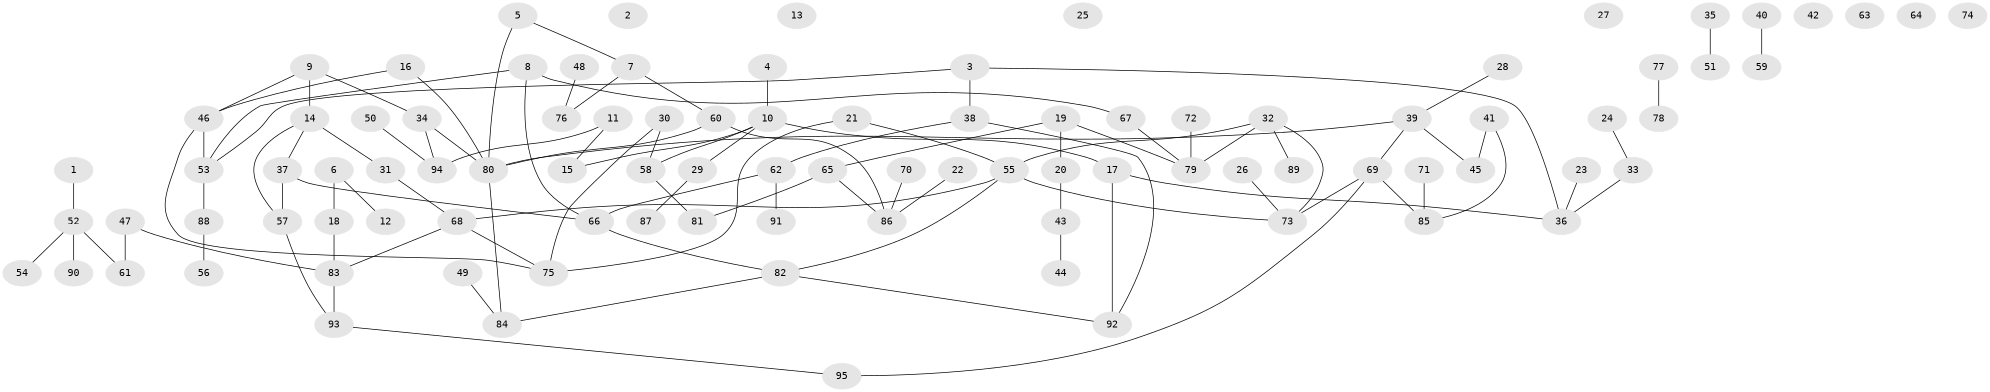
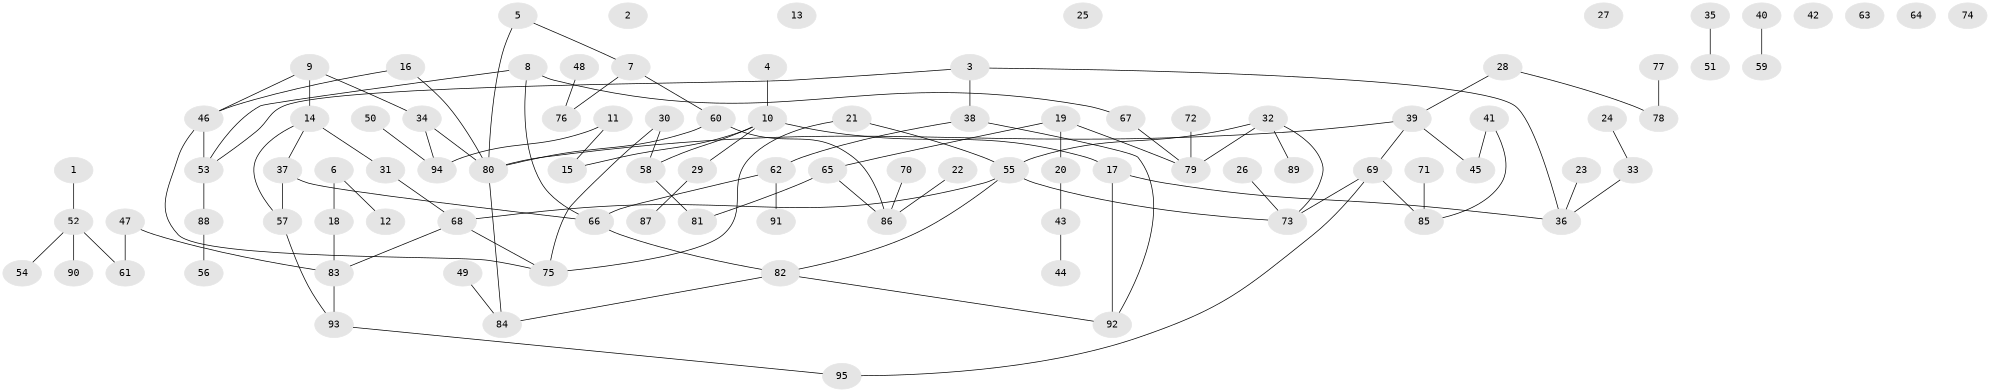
none -> (1583, 89)
